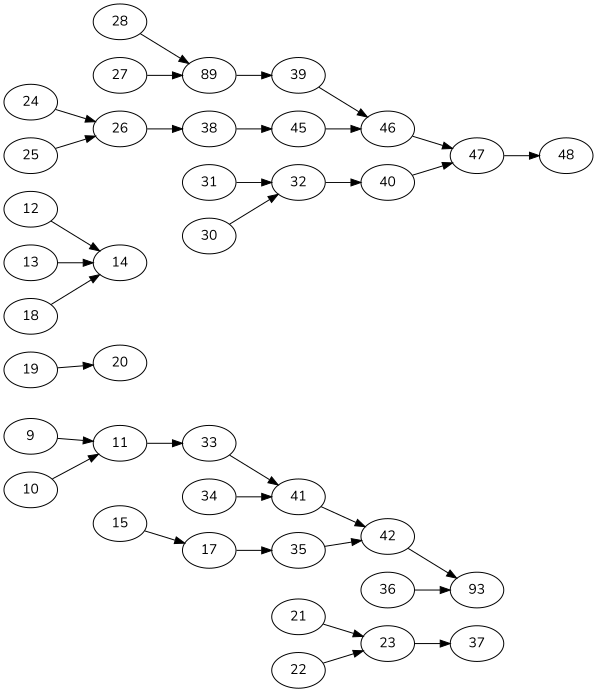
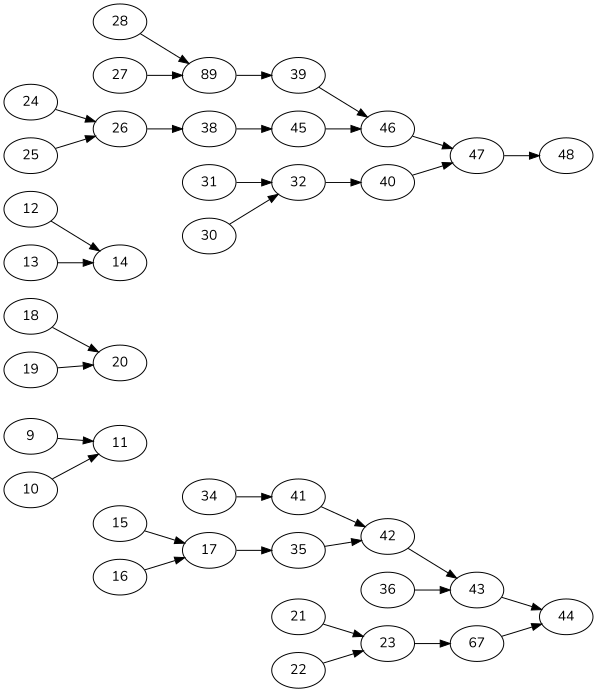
(71, 292) -> (71, 337)
(209, 443) -> none
none -> (120, 577)
(477, 590) -> (477, 590)
none -> (566, 617)
(477, 644) -> (477, 644)
